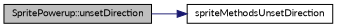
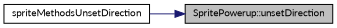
(164, 14) -> (162, 14)
